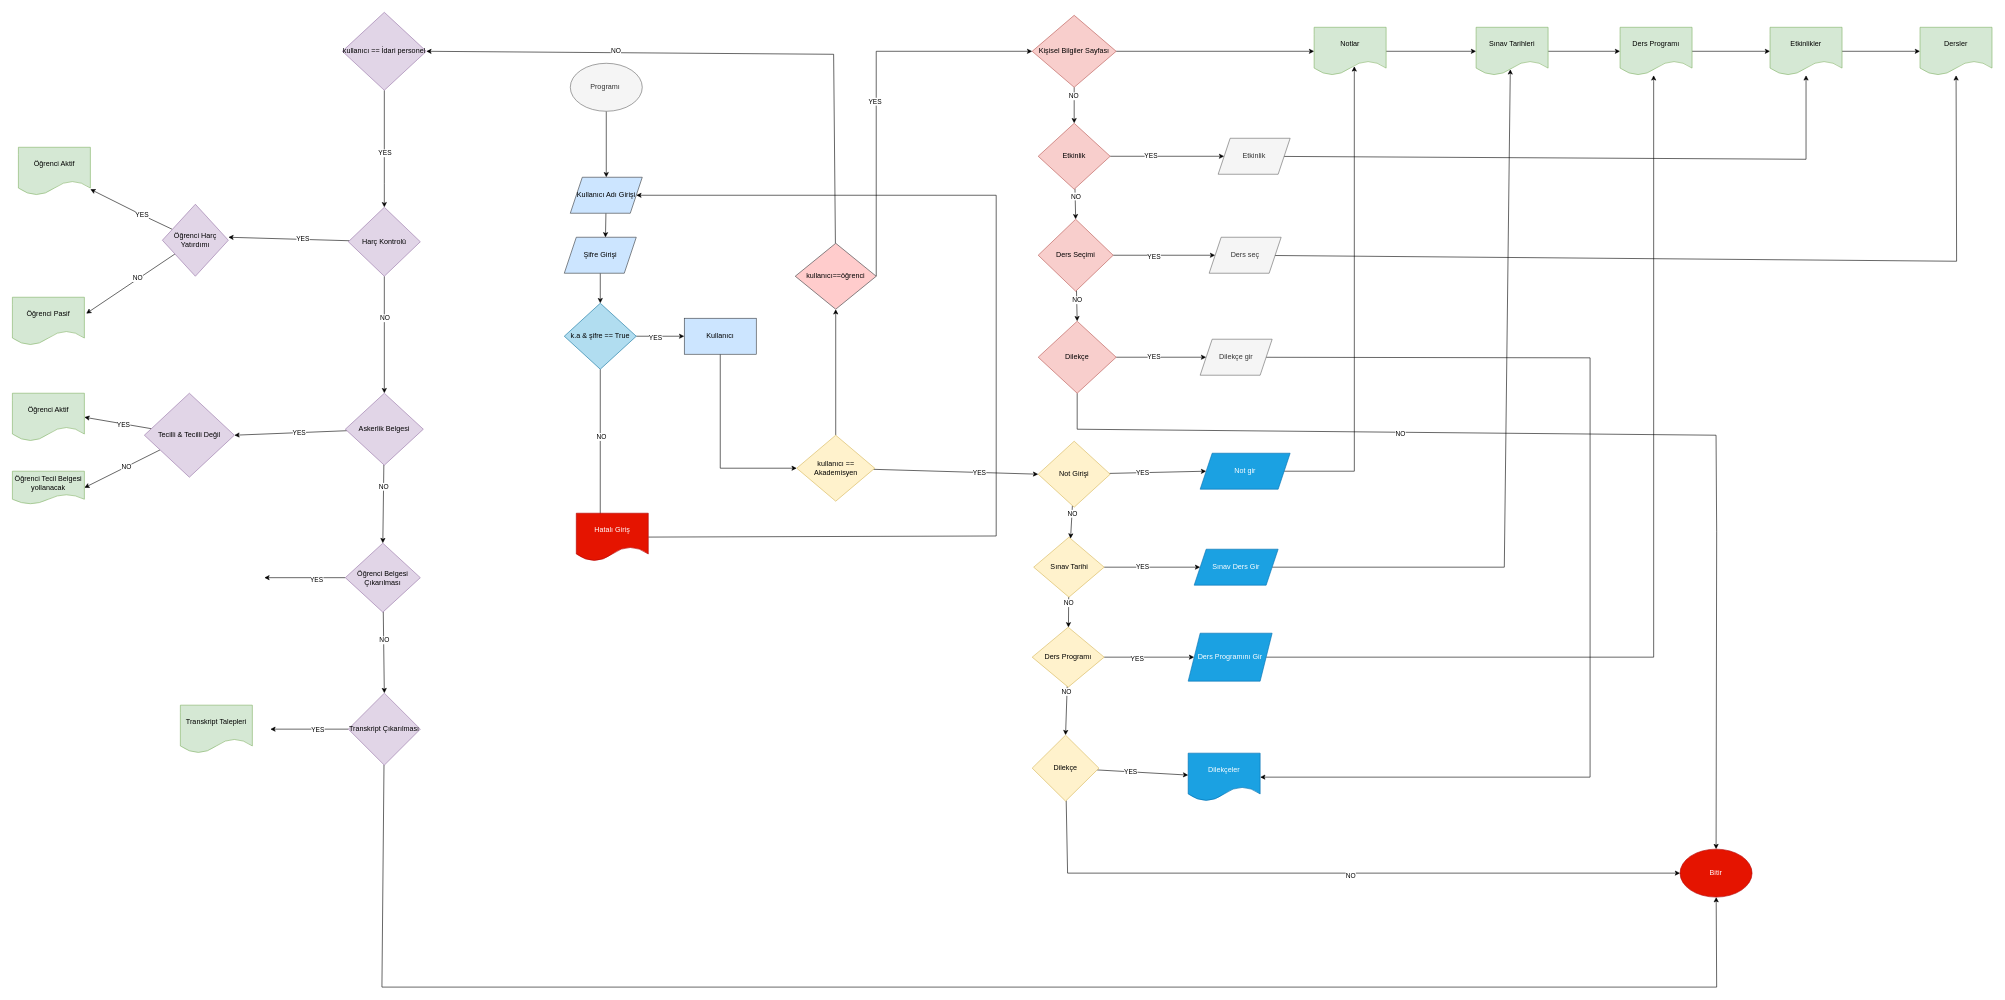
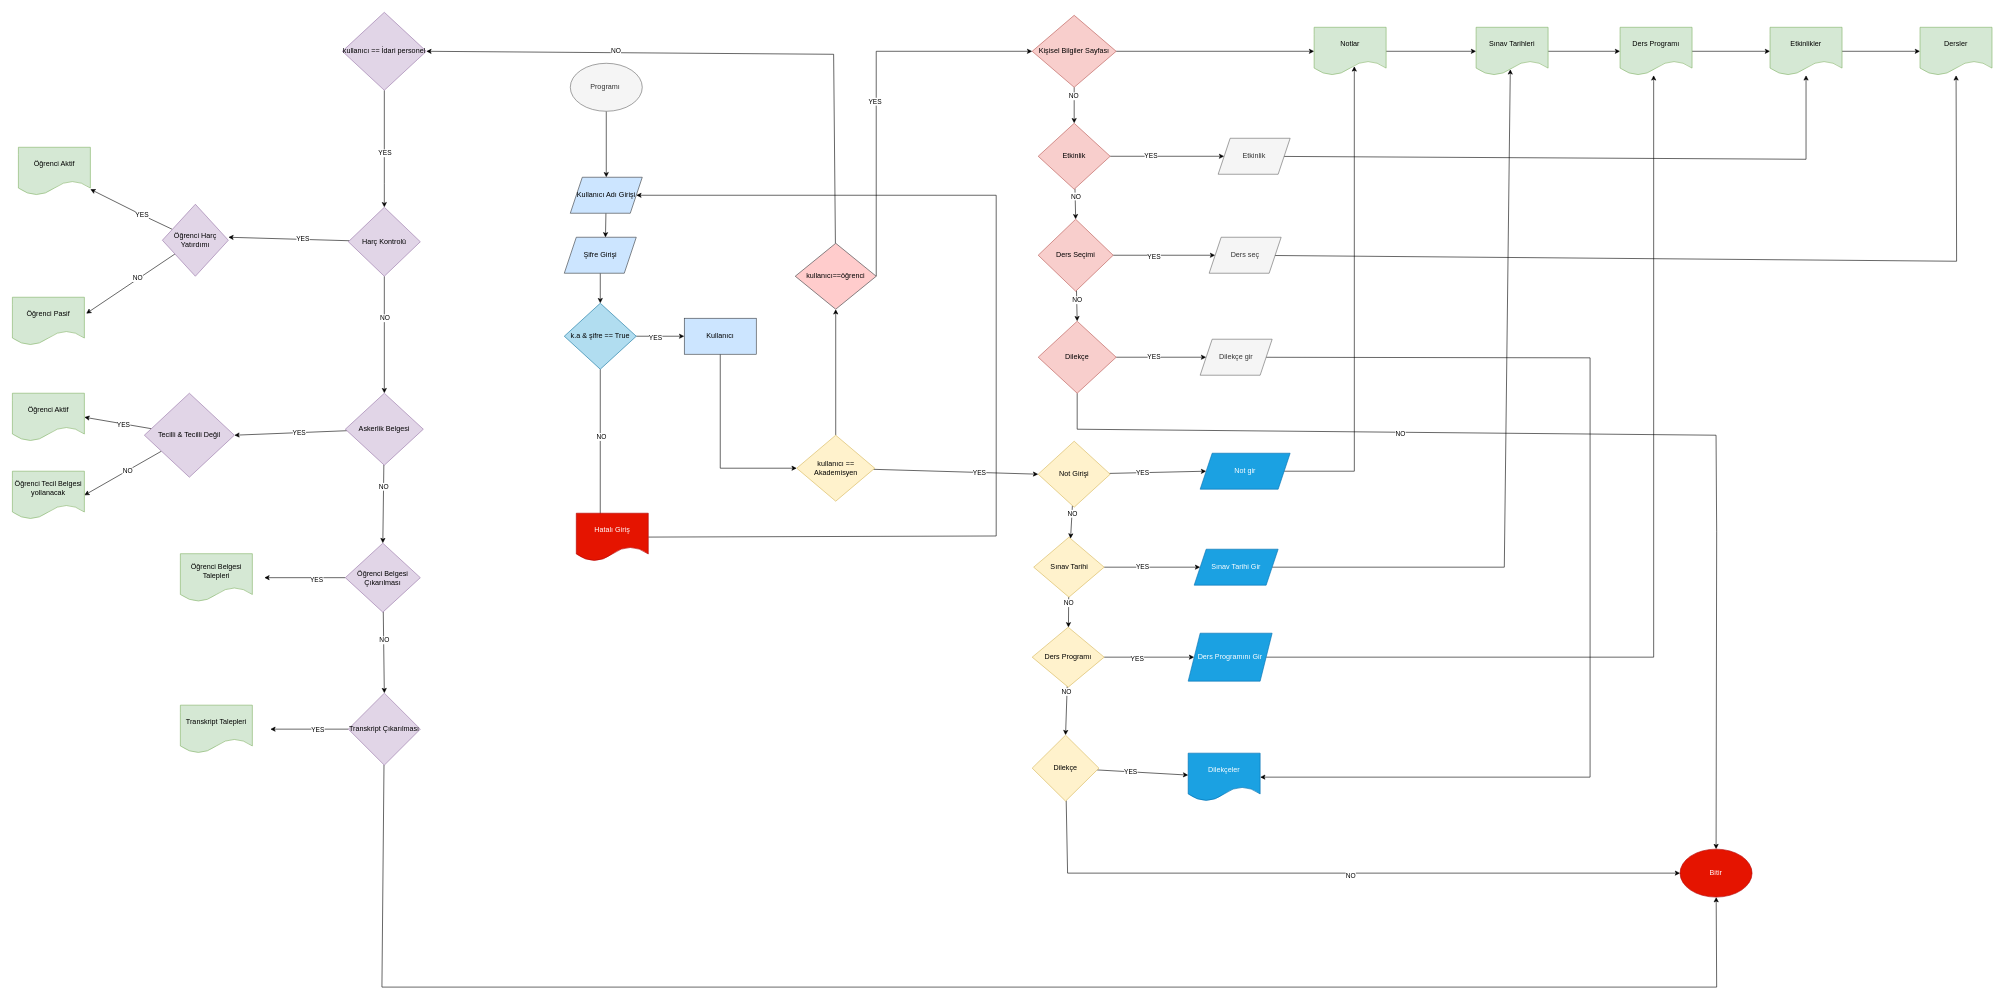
(48, 488) -> (48, 495)
(1236, 567) -> (1236, 567)
none -> (216, 578)
